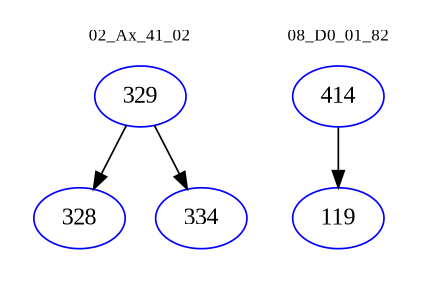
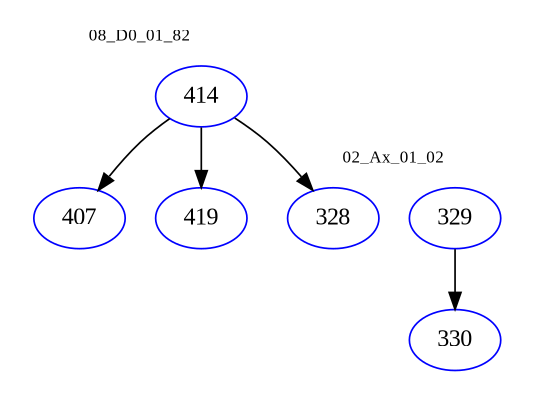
(140, 36) -> (394, 158)
(114, 150) -> (285, 159)
none -> (80, 218)
(201, 218) -> (455, 340)
(338, 218) -> (201, 218)
